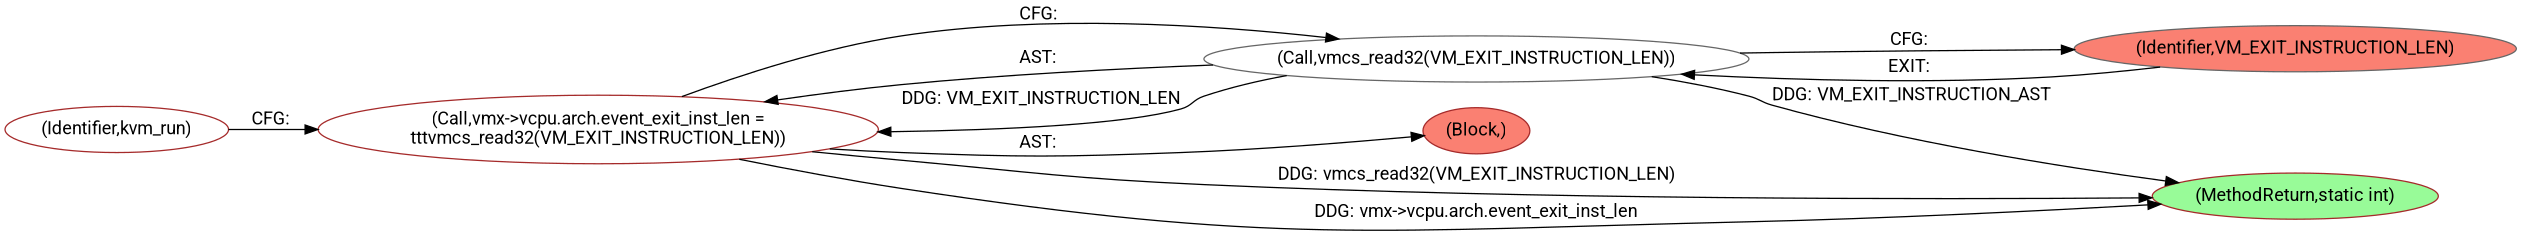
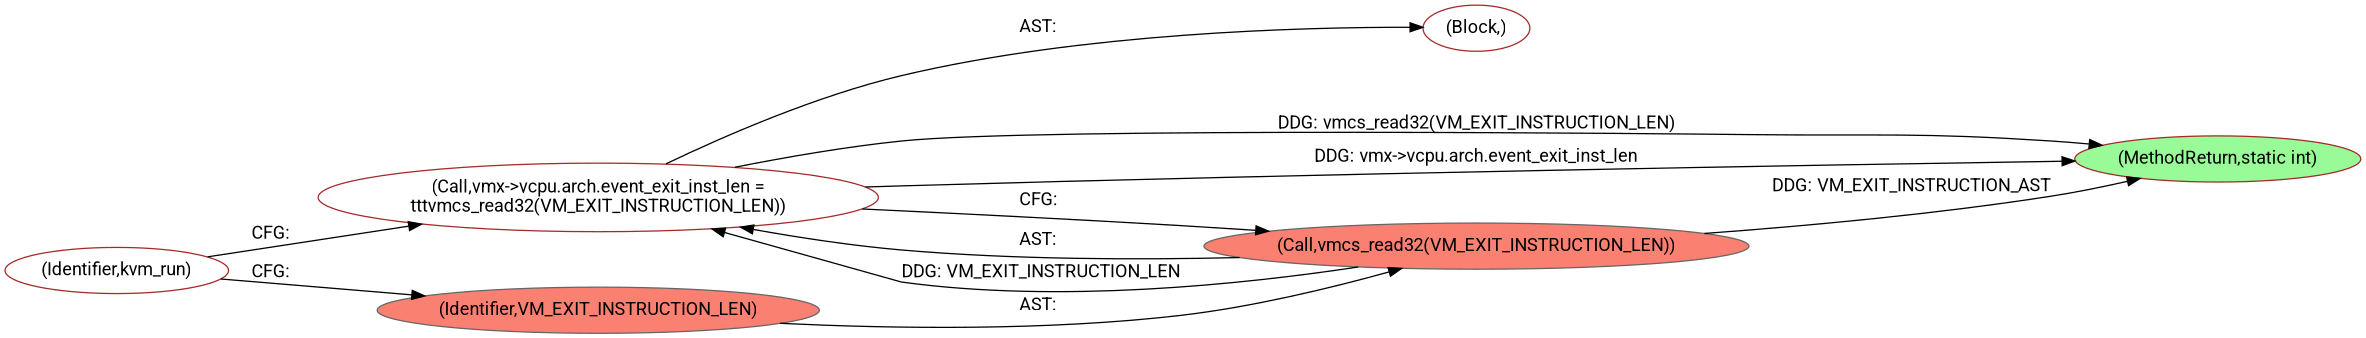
(1901, 51) -> (316, 287)
(1476, 59) -> (1476, 246)
(1912, 67) -> (1041, 306)
(1476, 131) -> (1476, 28)
